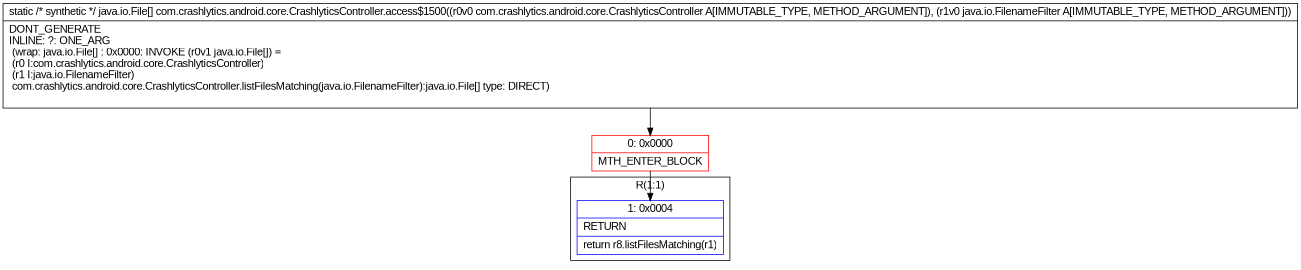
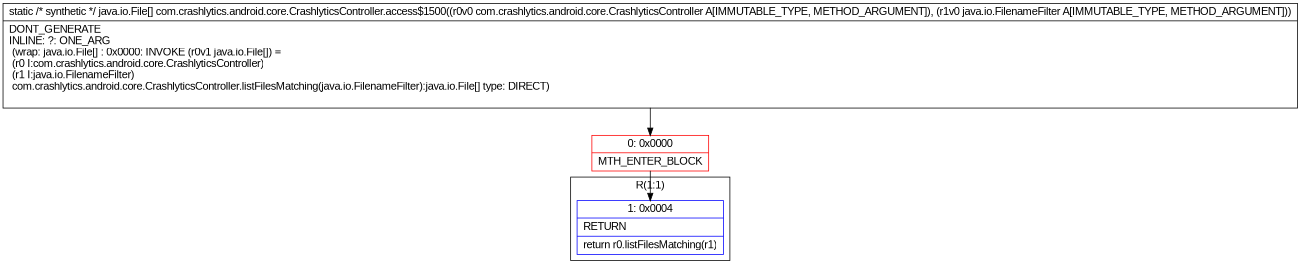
(650, 245) -> (650, 245)
